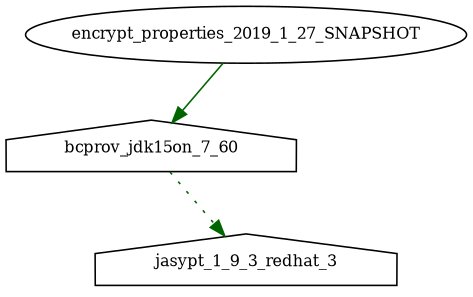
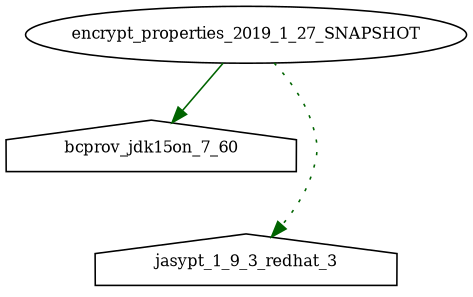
(192, 198) -> (317, 143)
